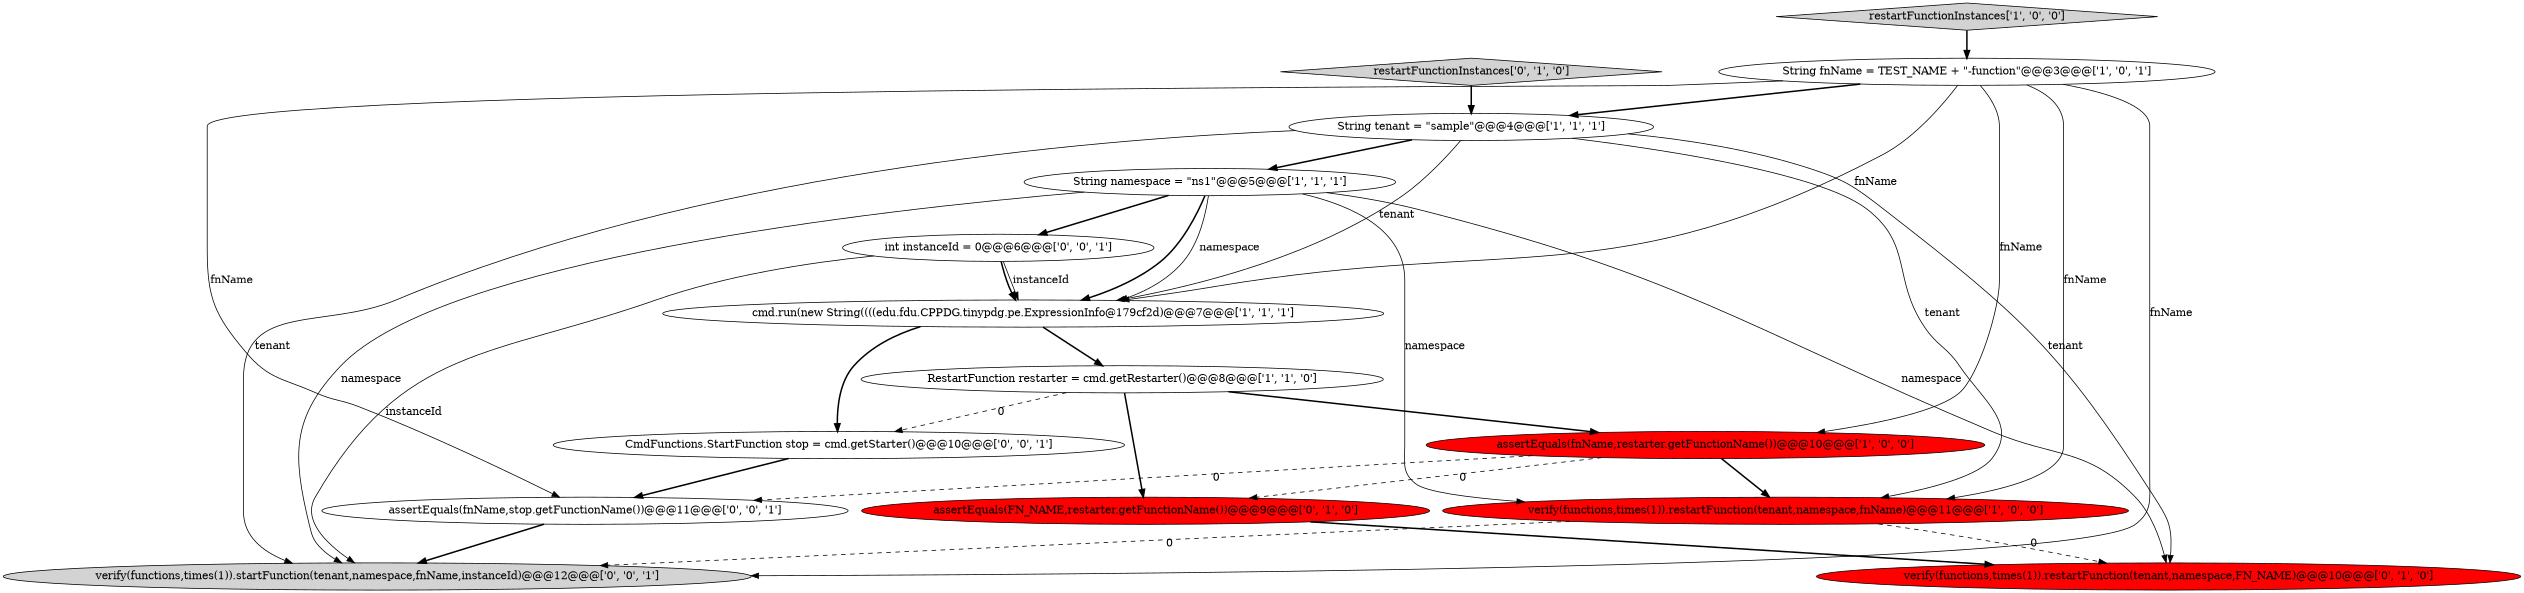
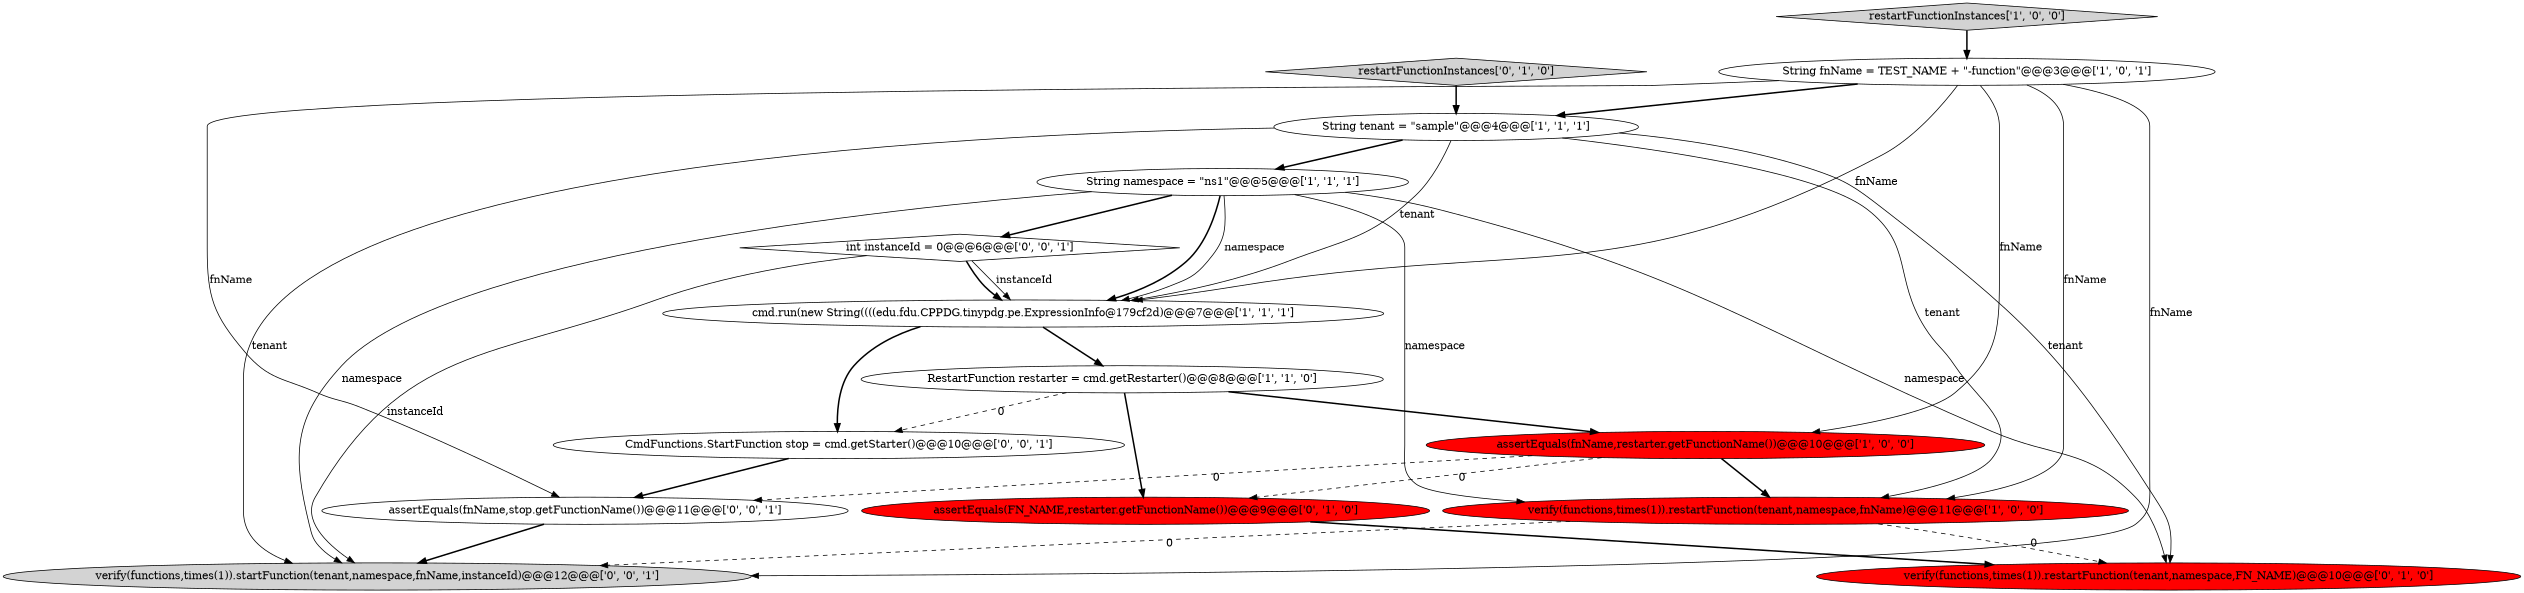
(998, 248) -> (960, 248)
